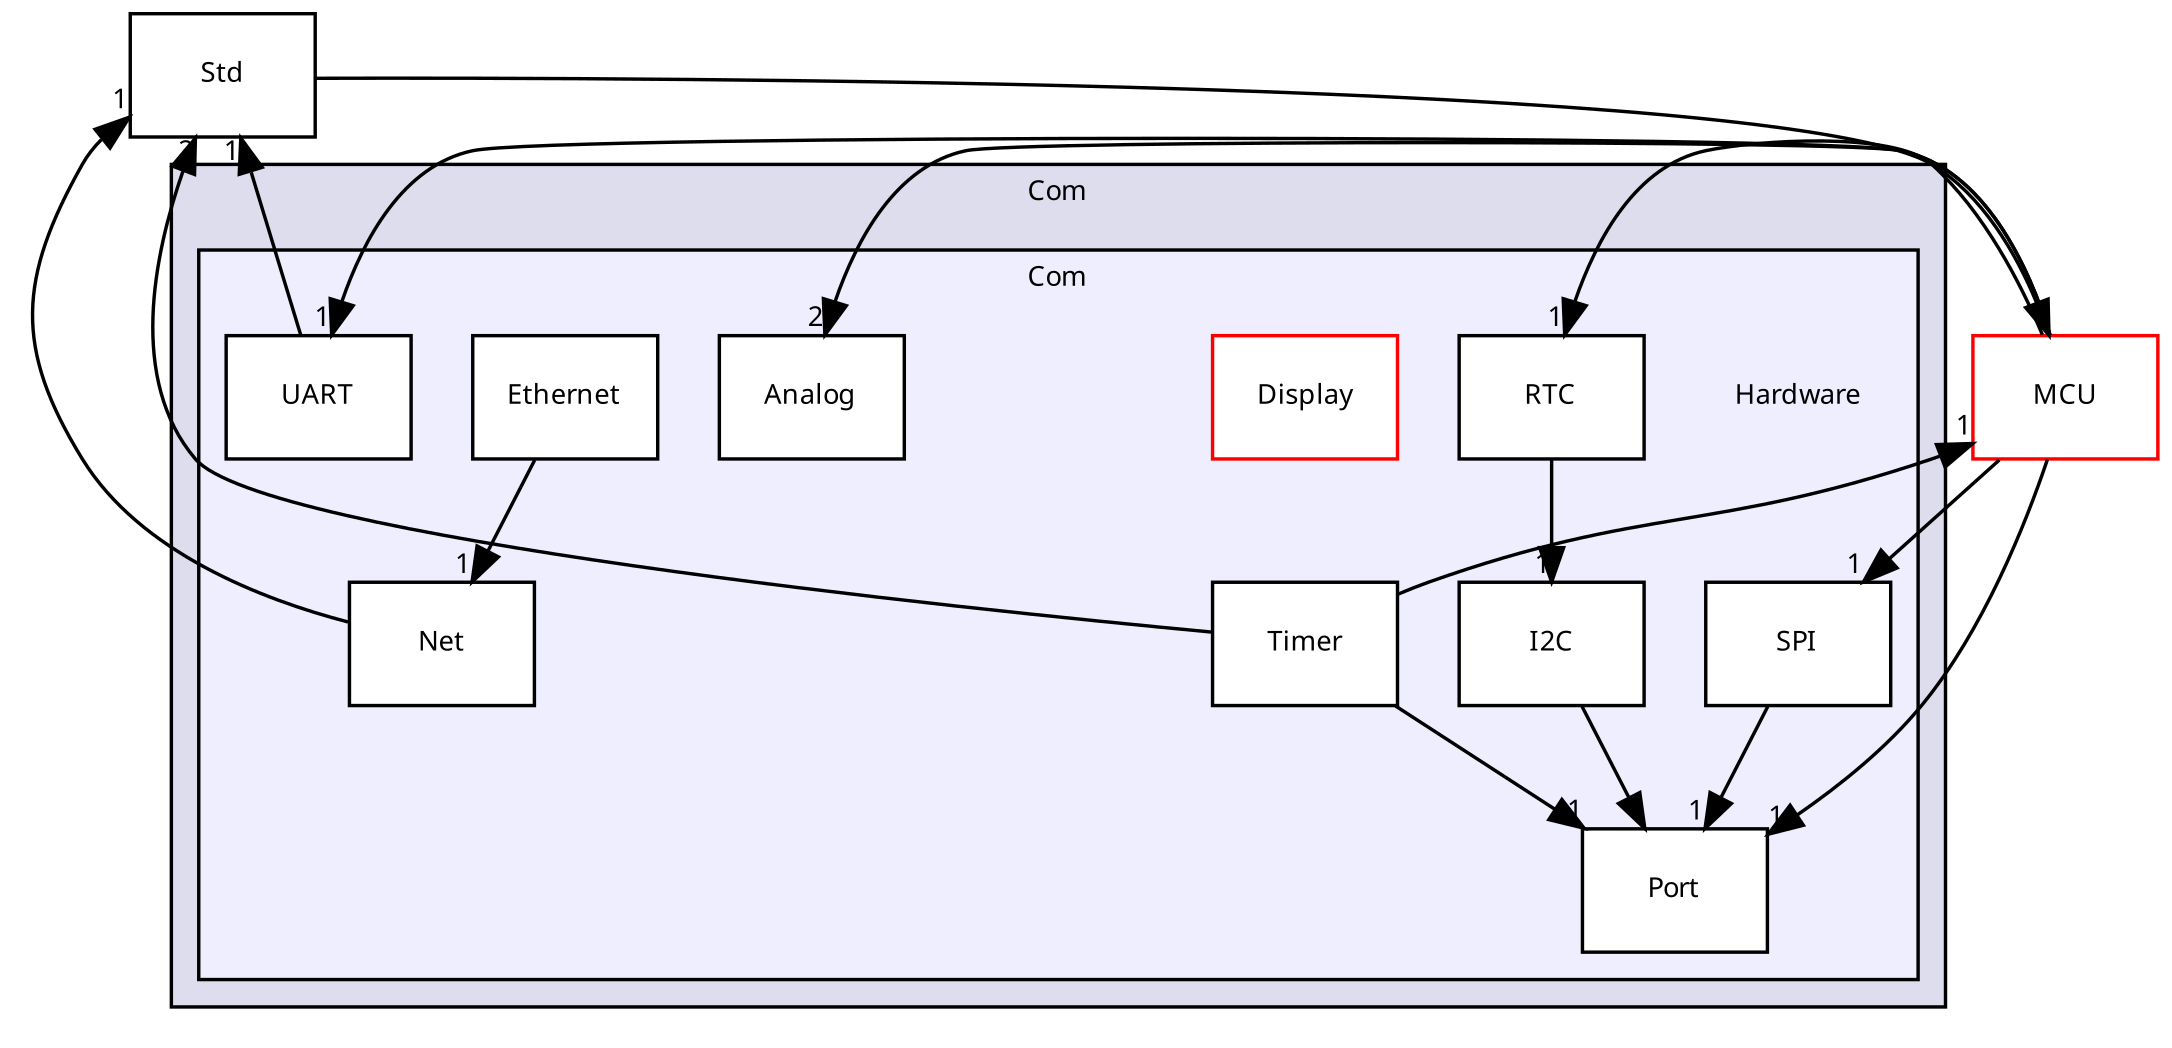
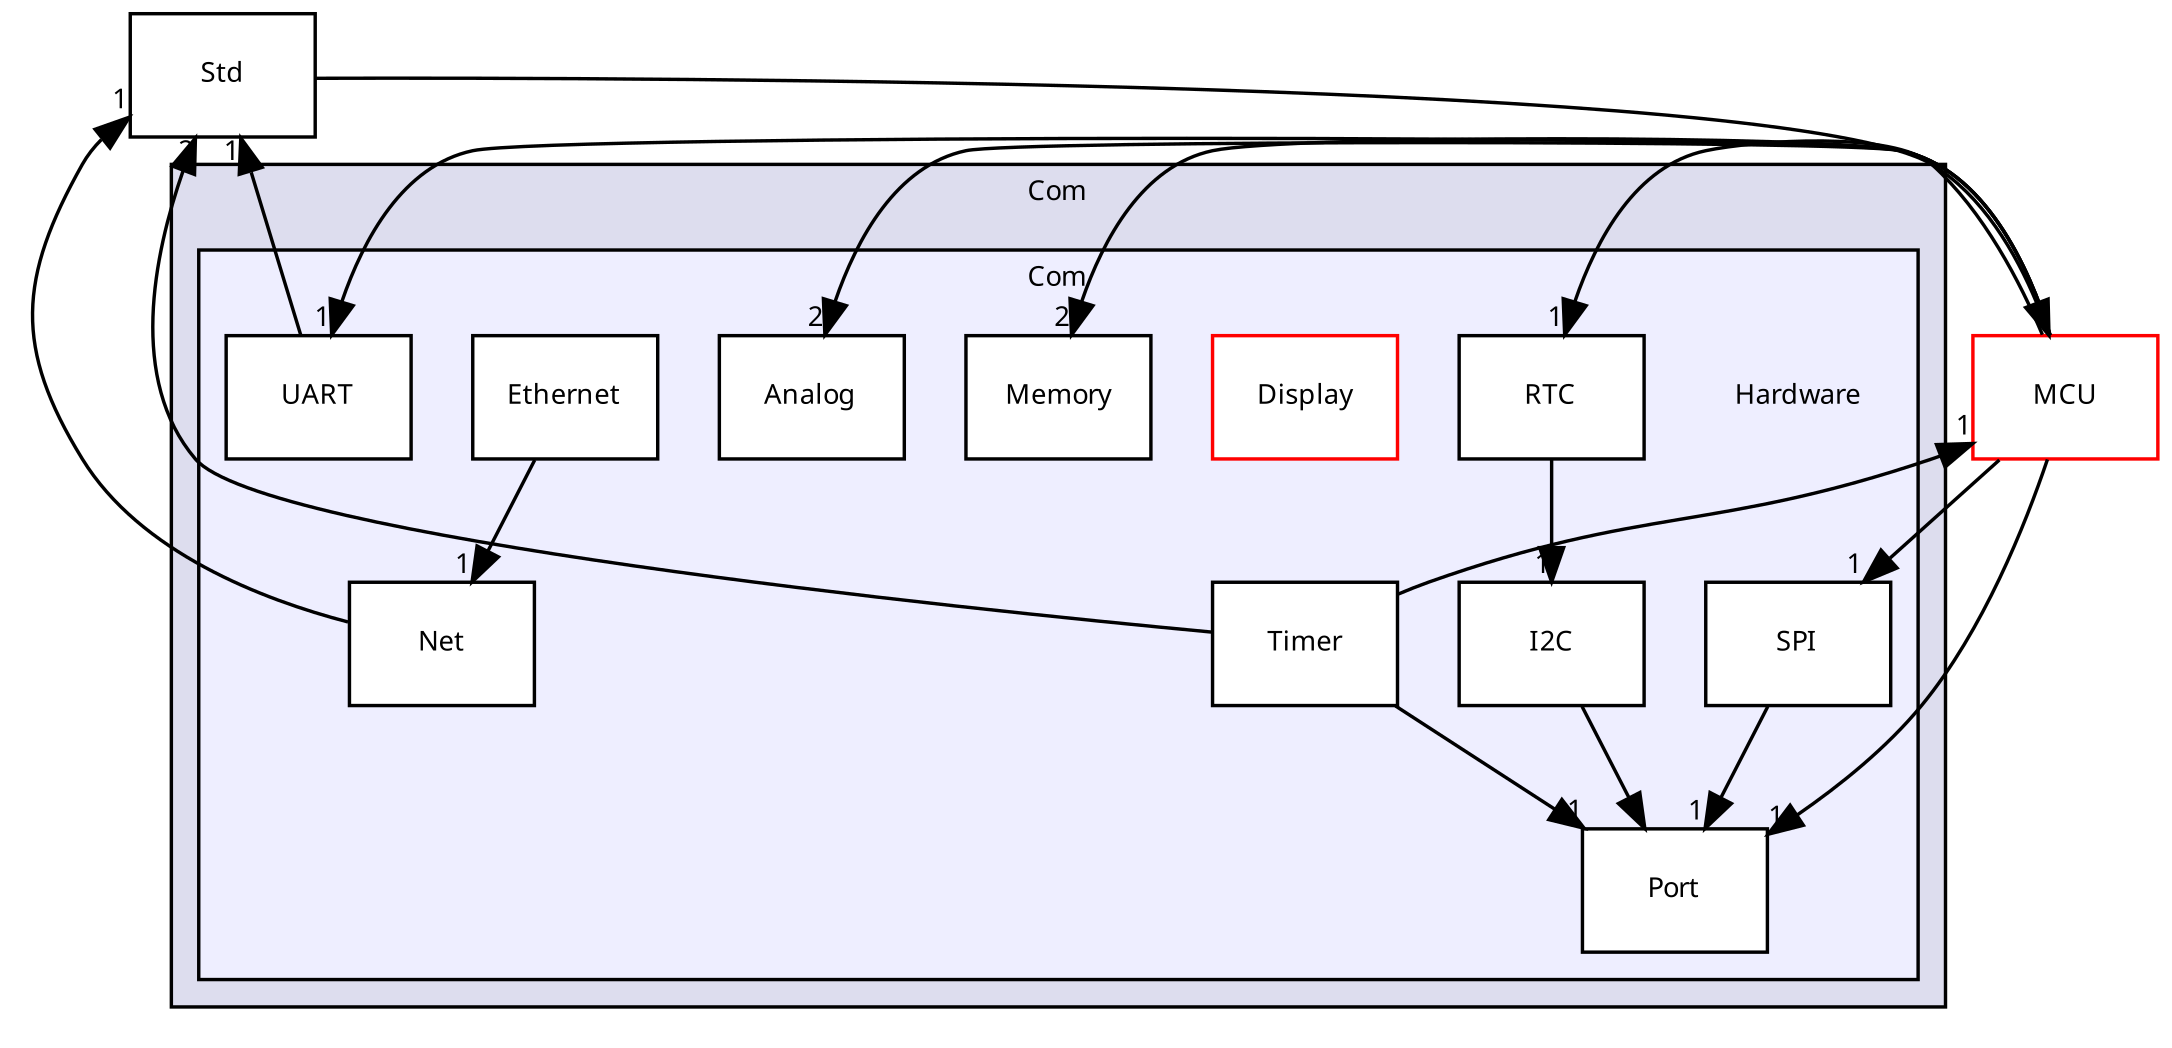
none -> (1058, 397)
